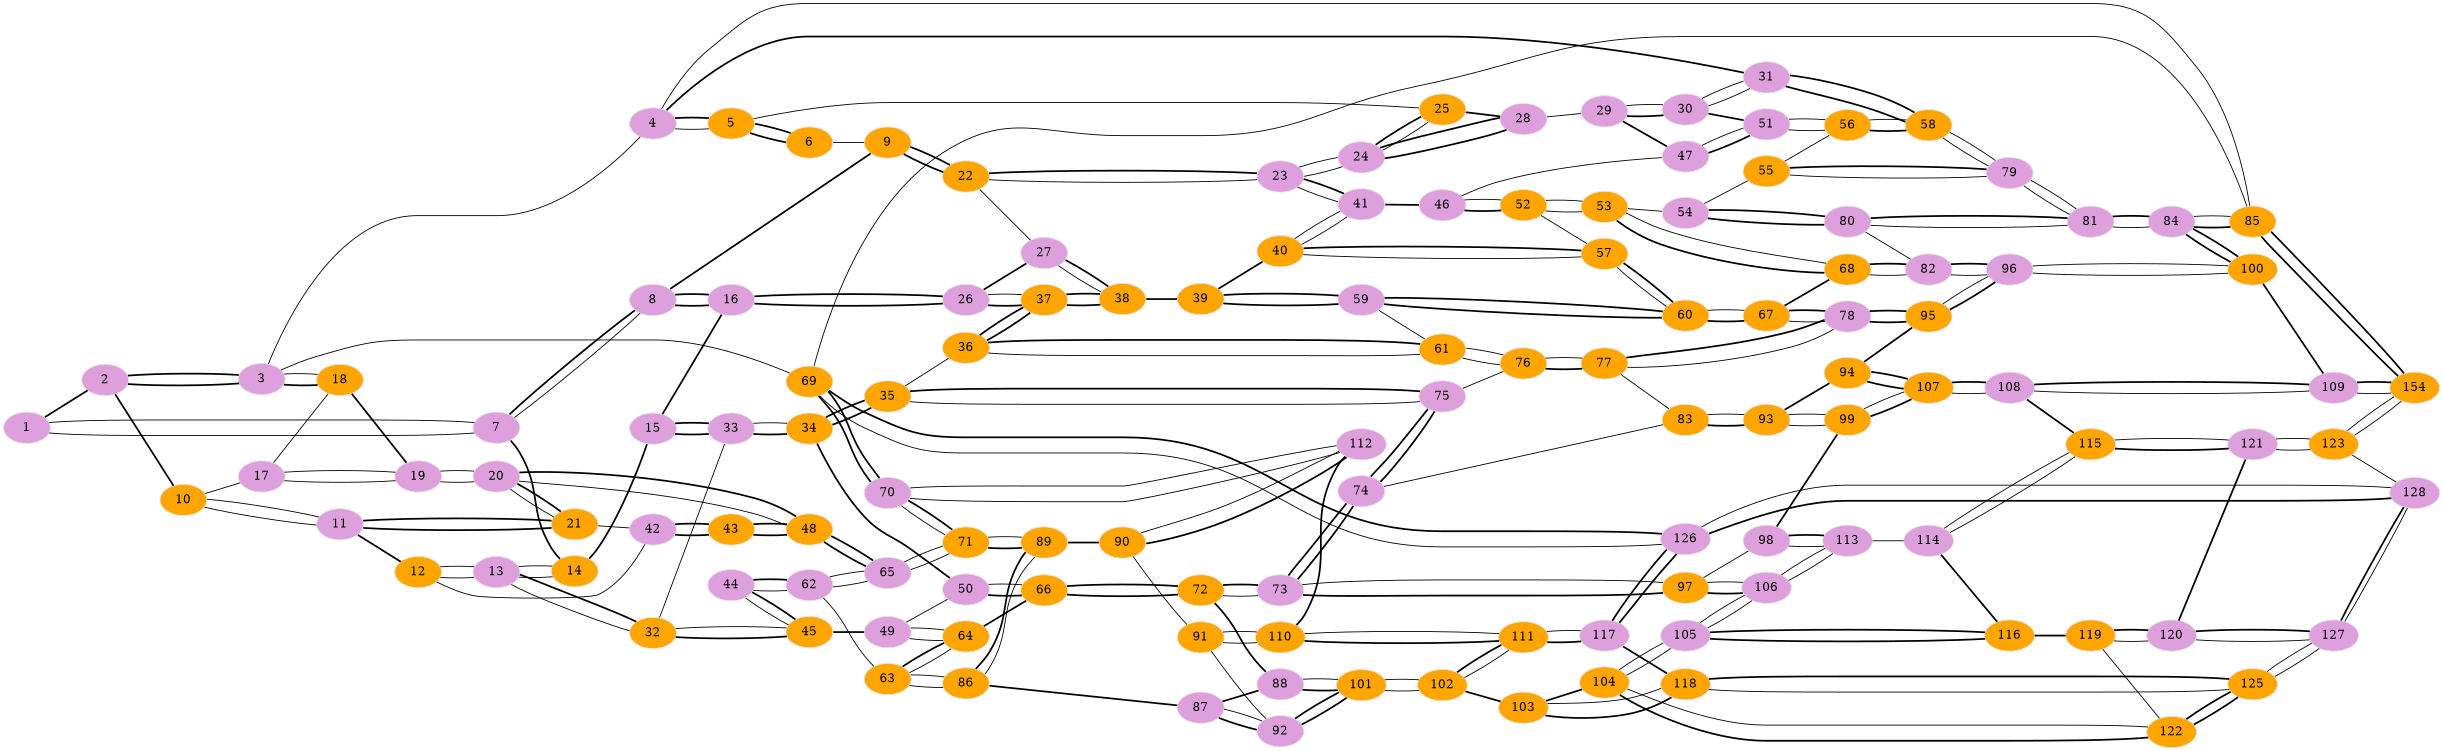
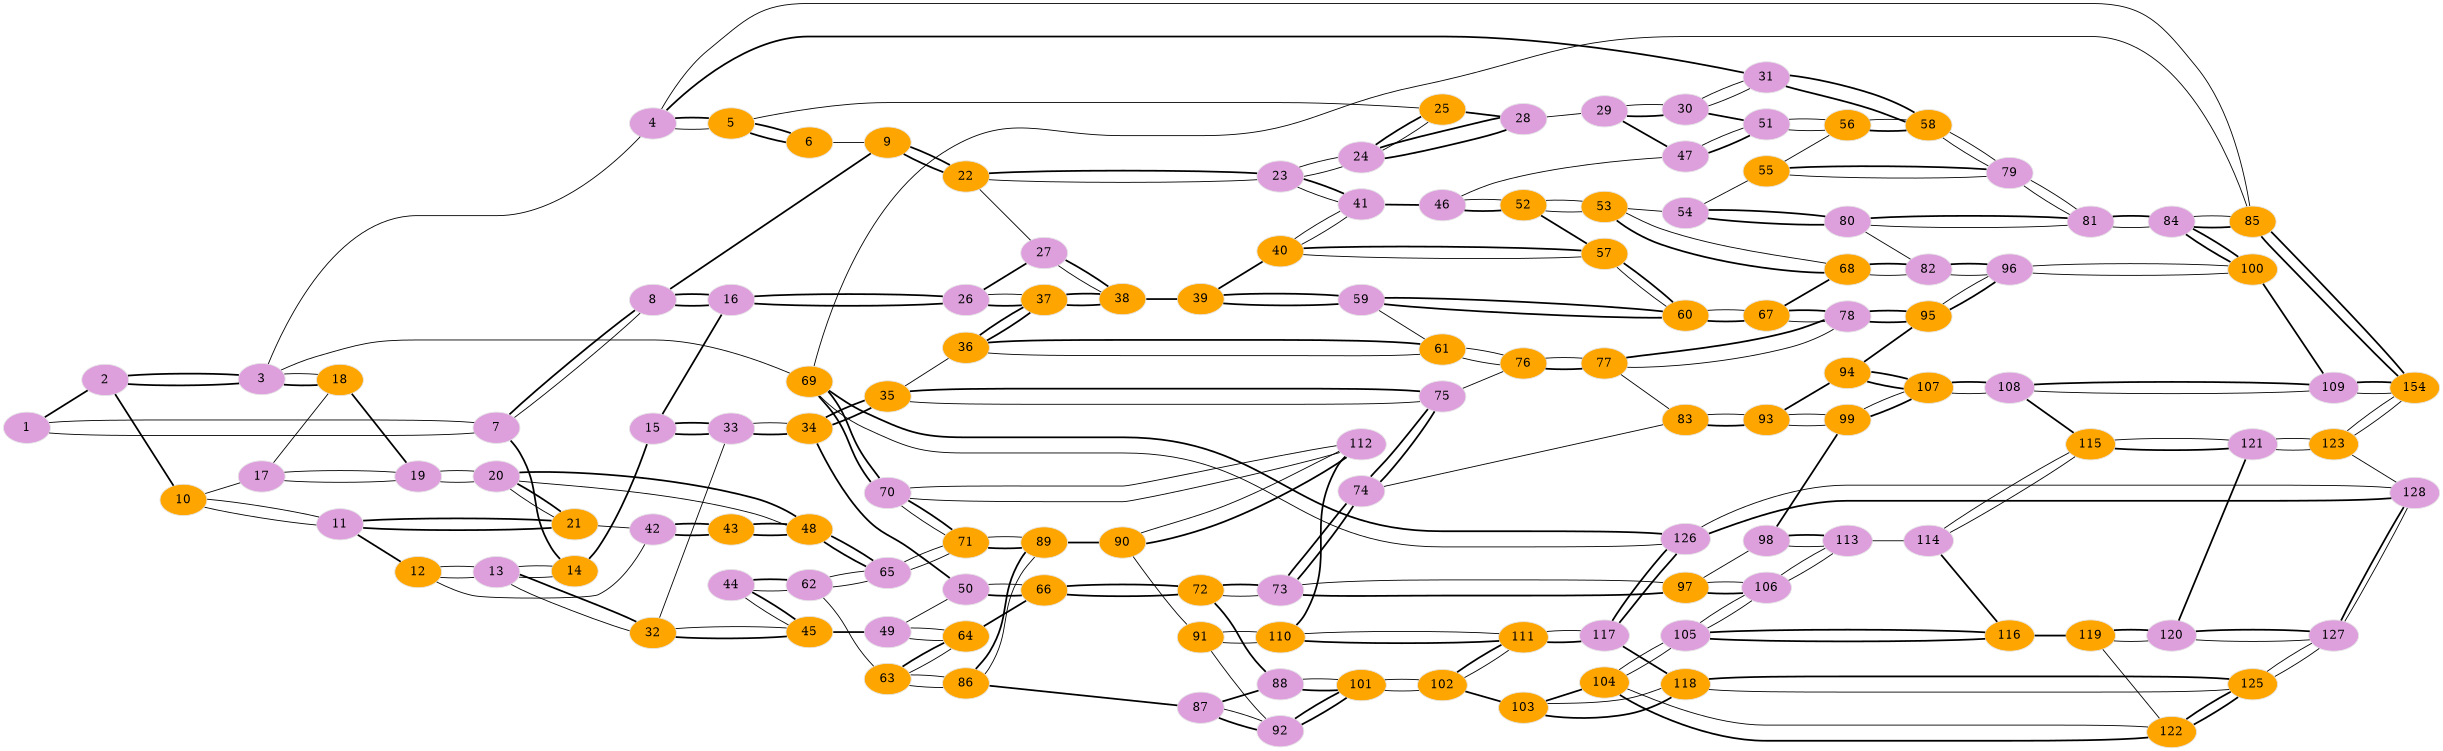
(1564, 230) -> (1564, 230)
